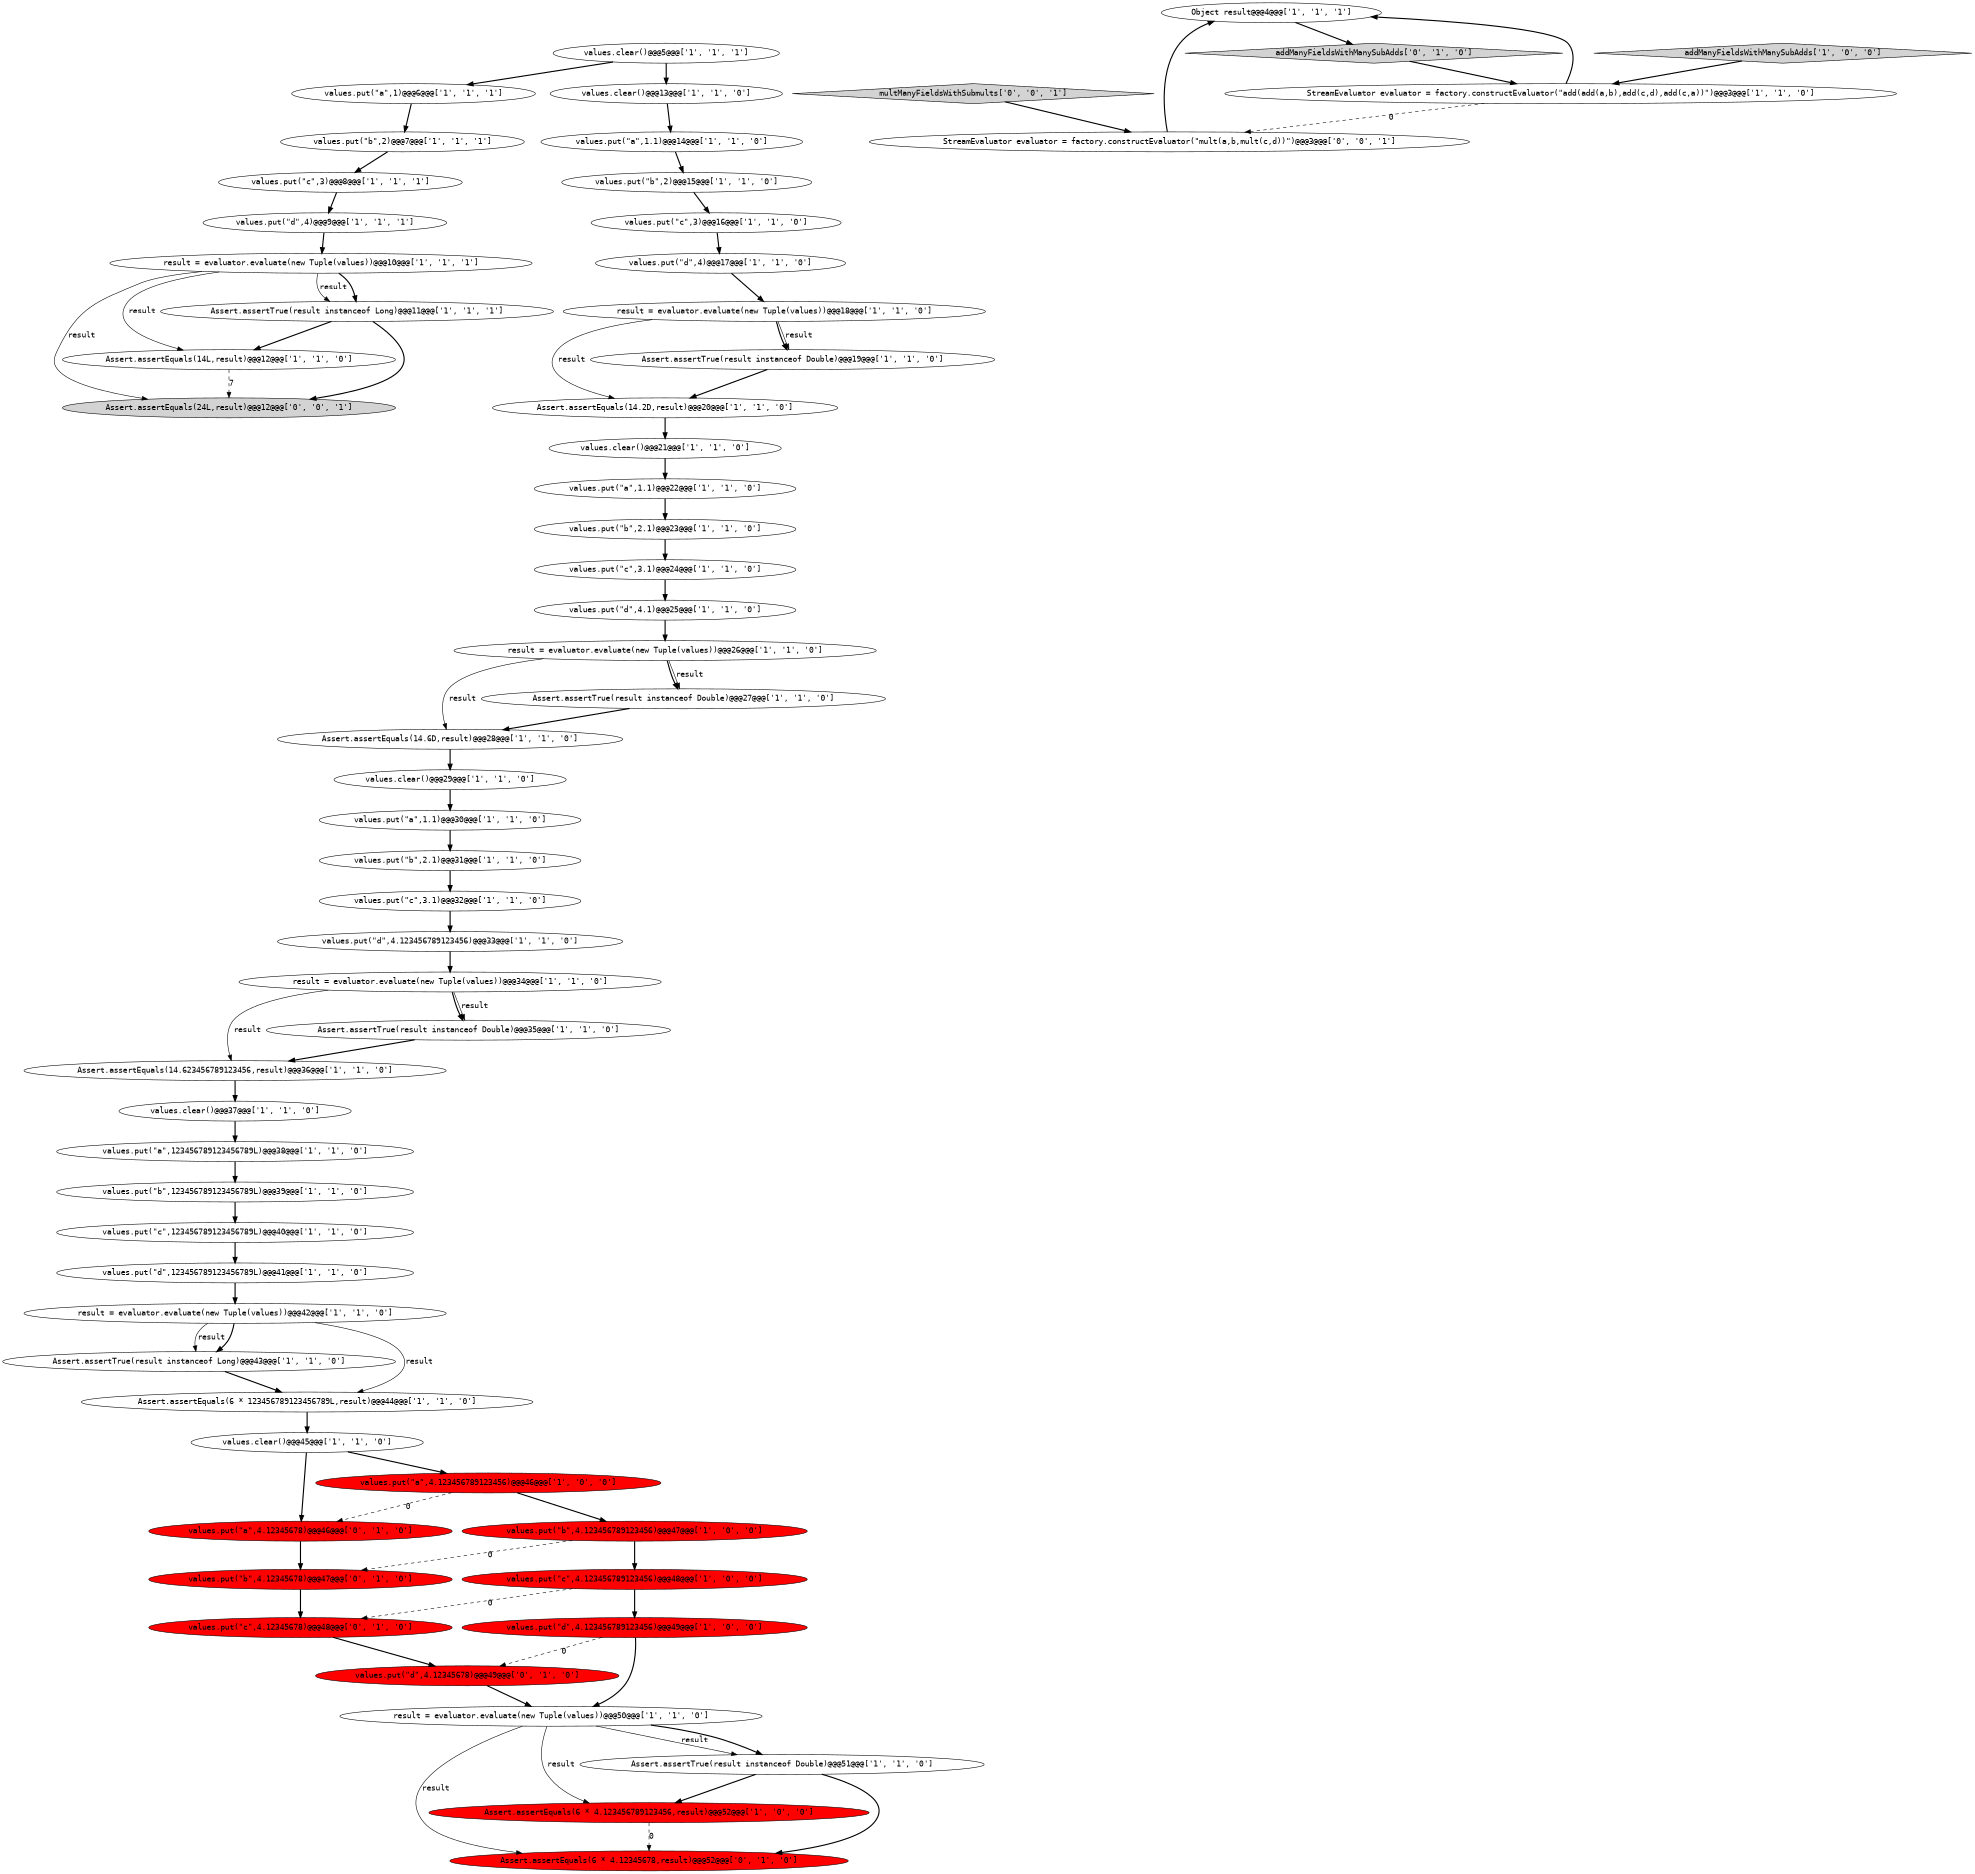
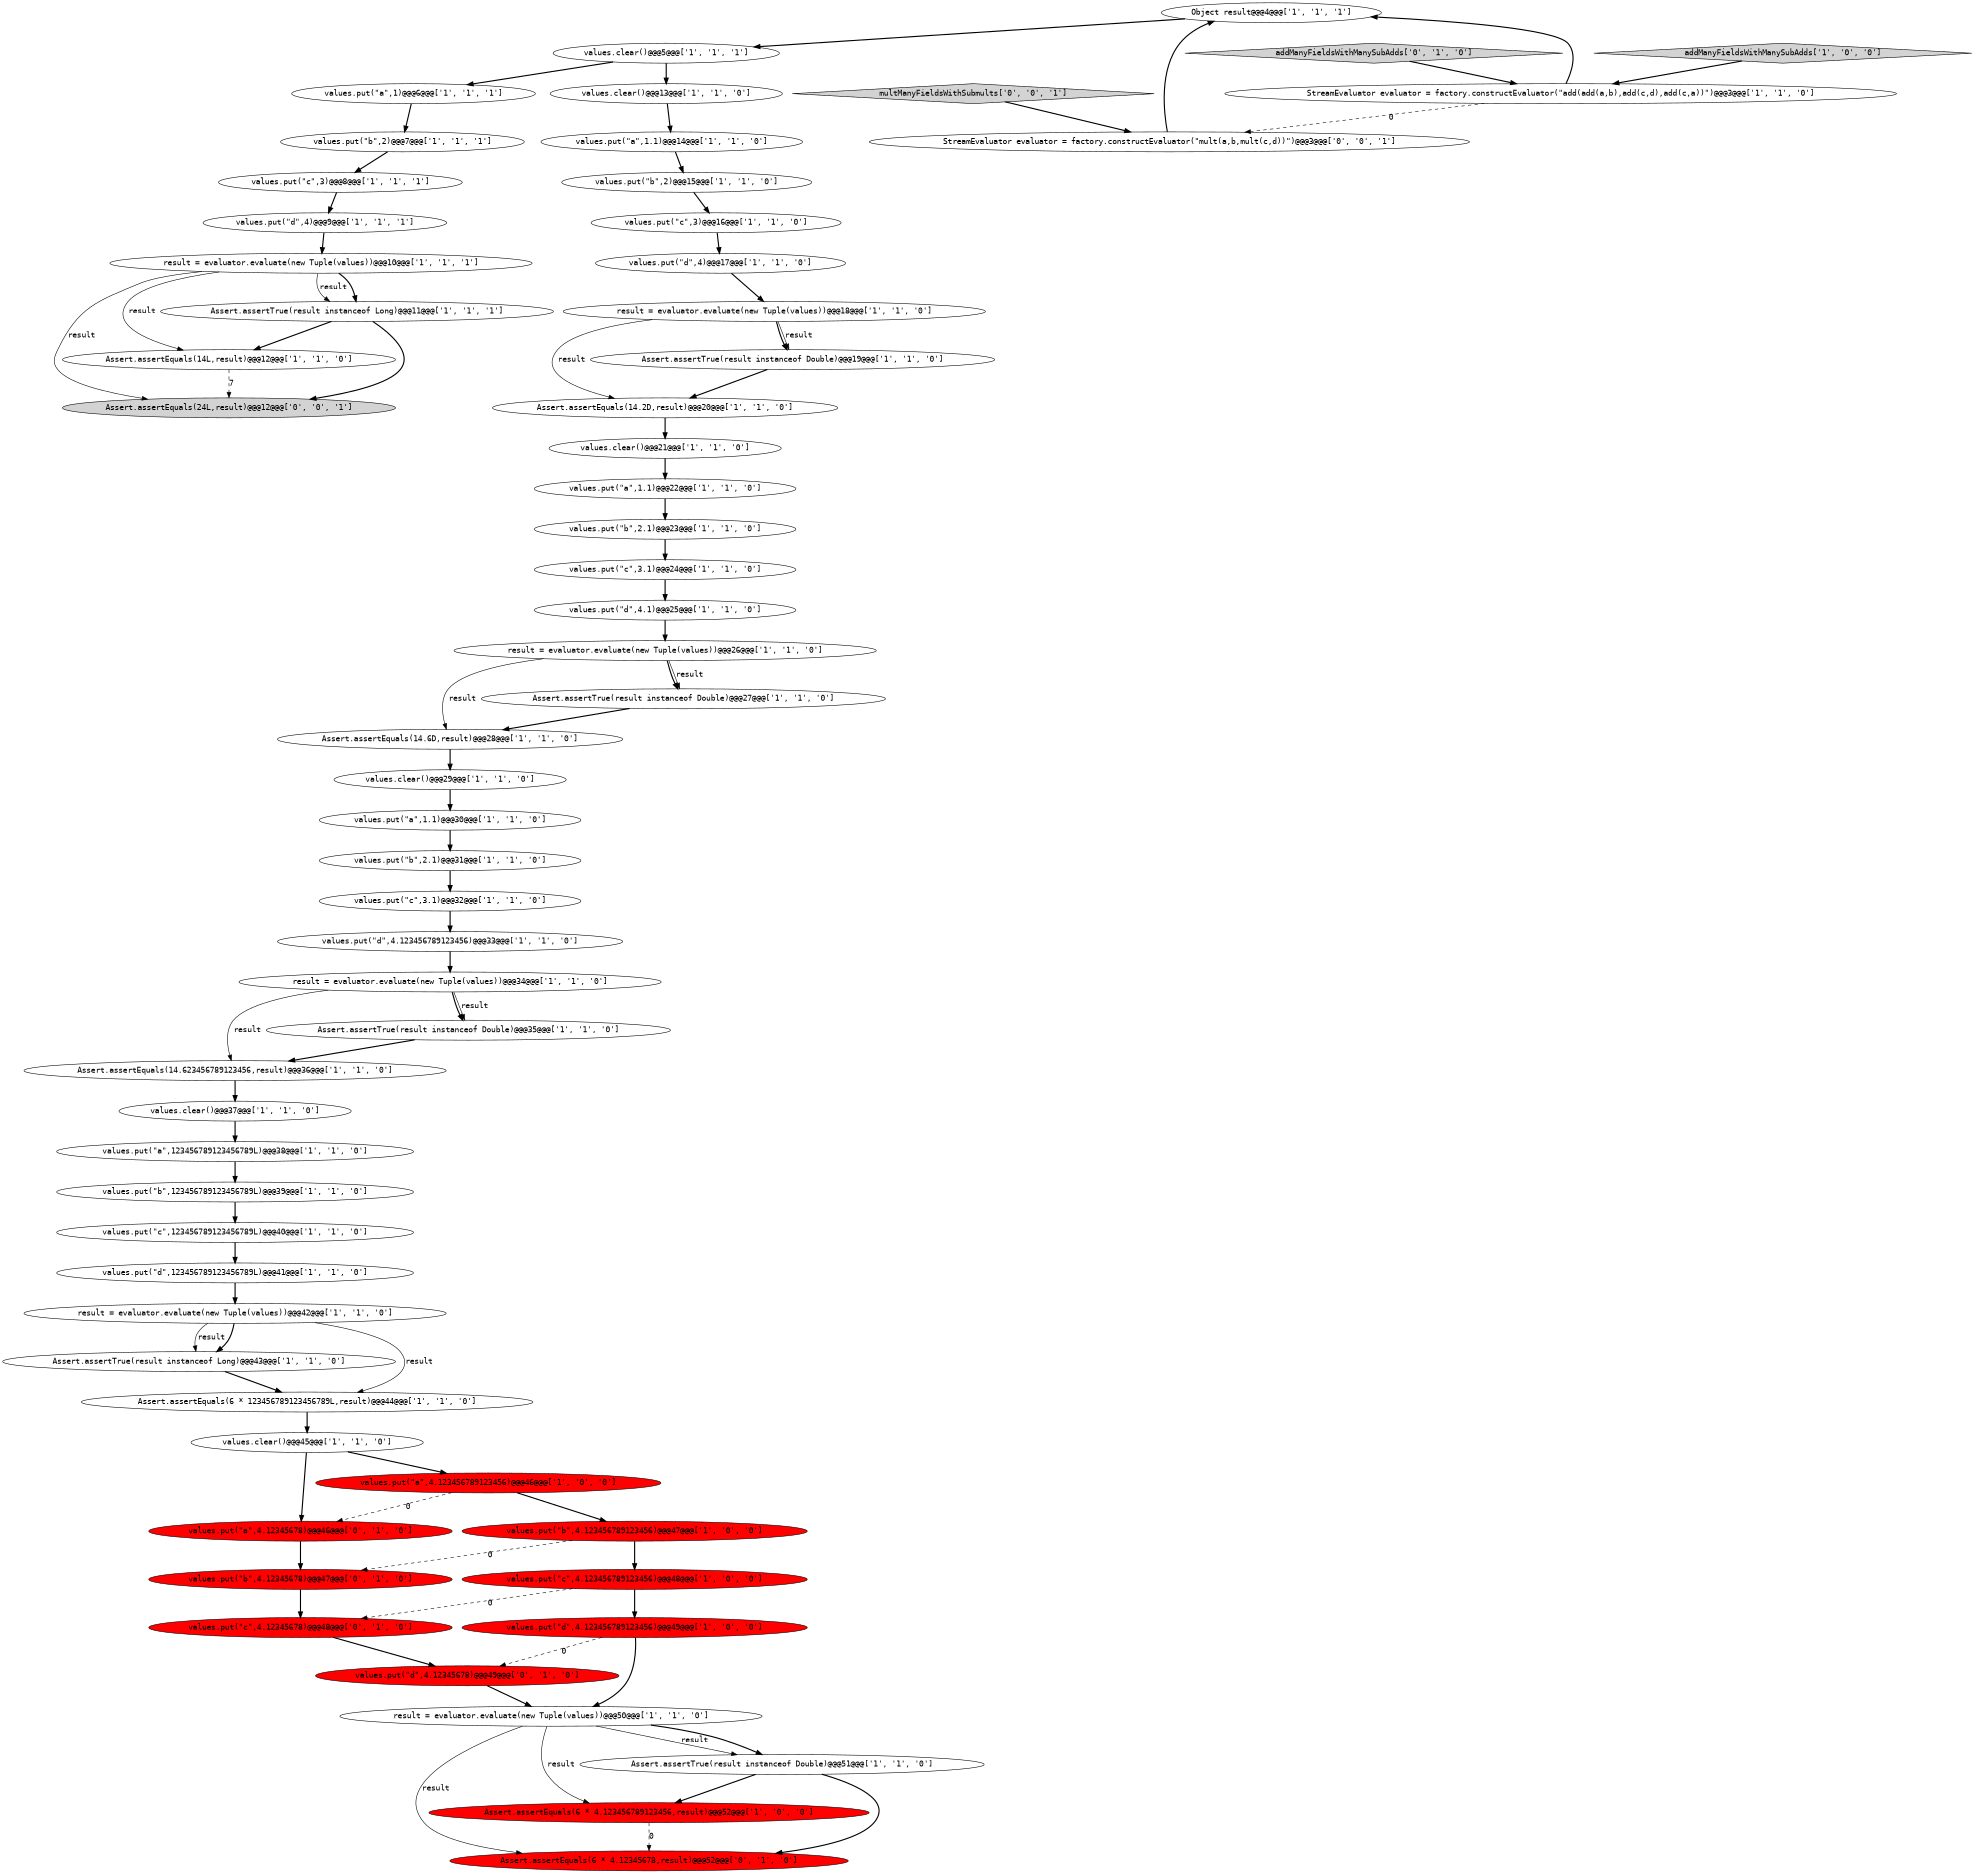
(1321, 32) -> (972, 33)
